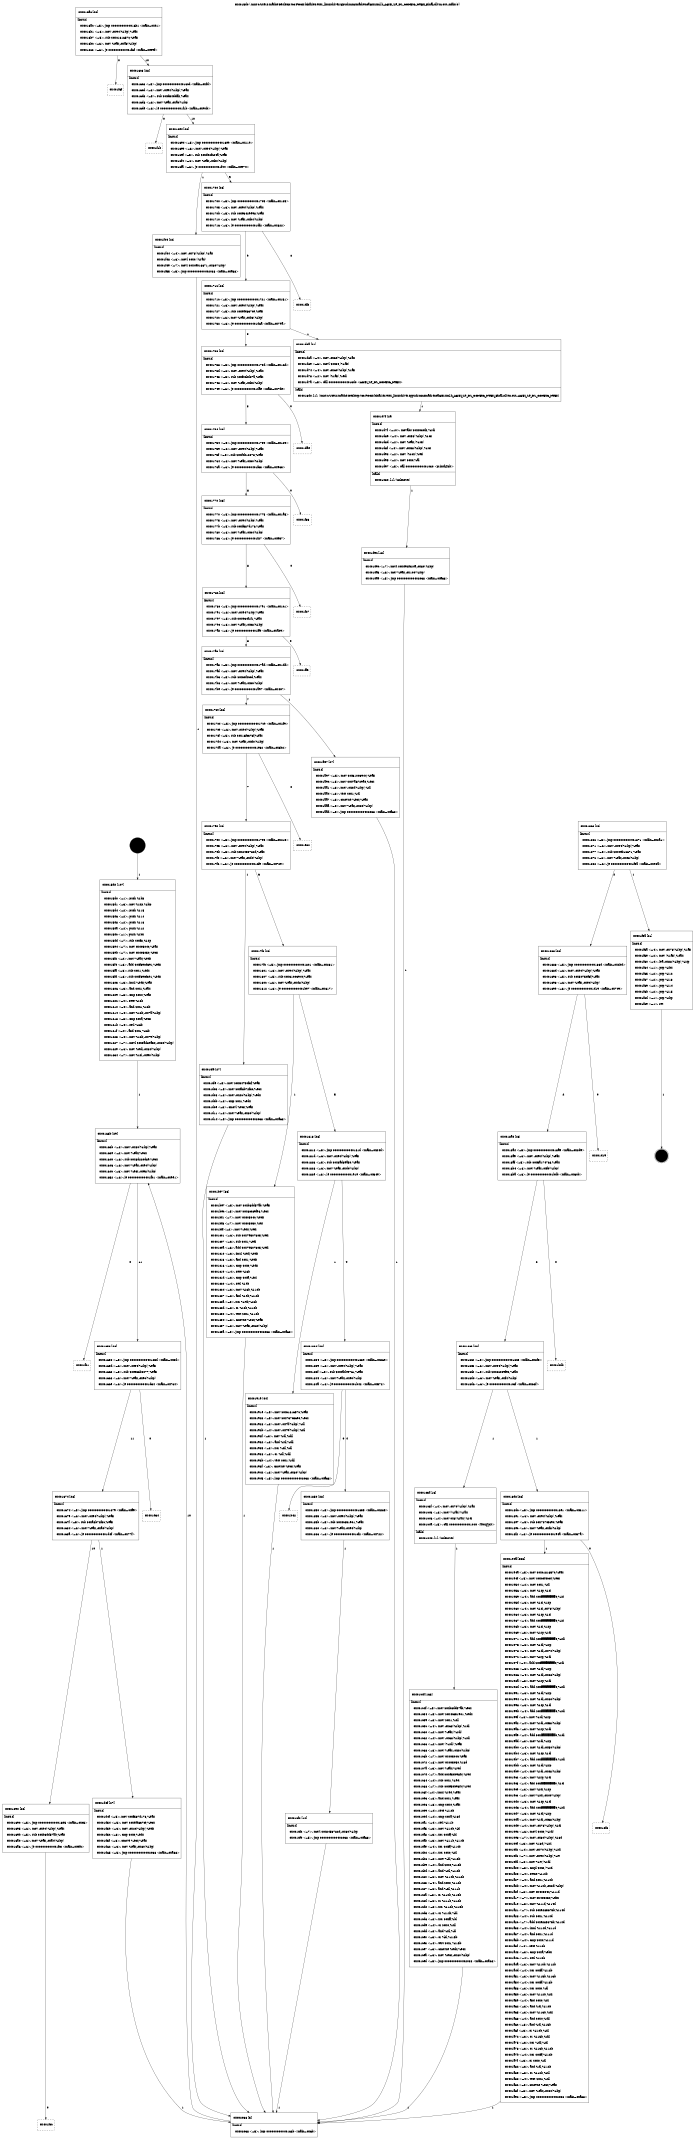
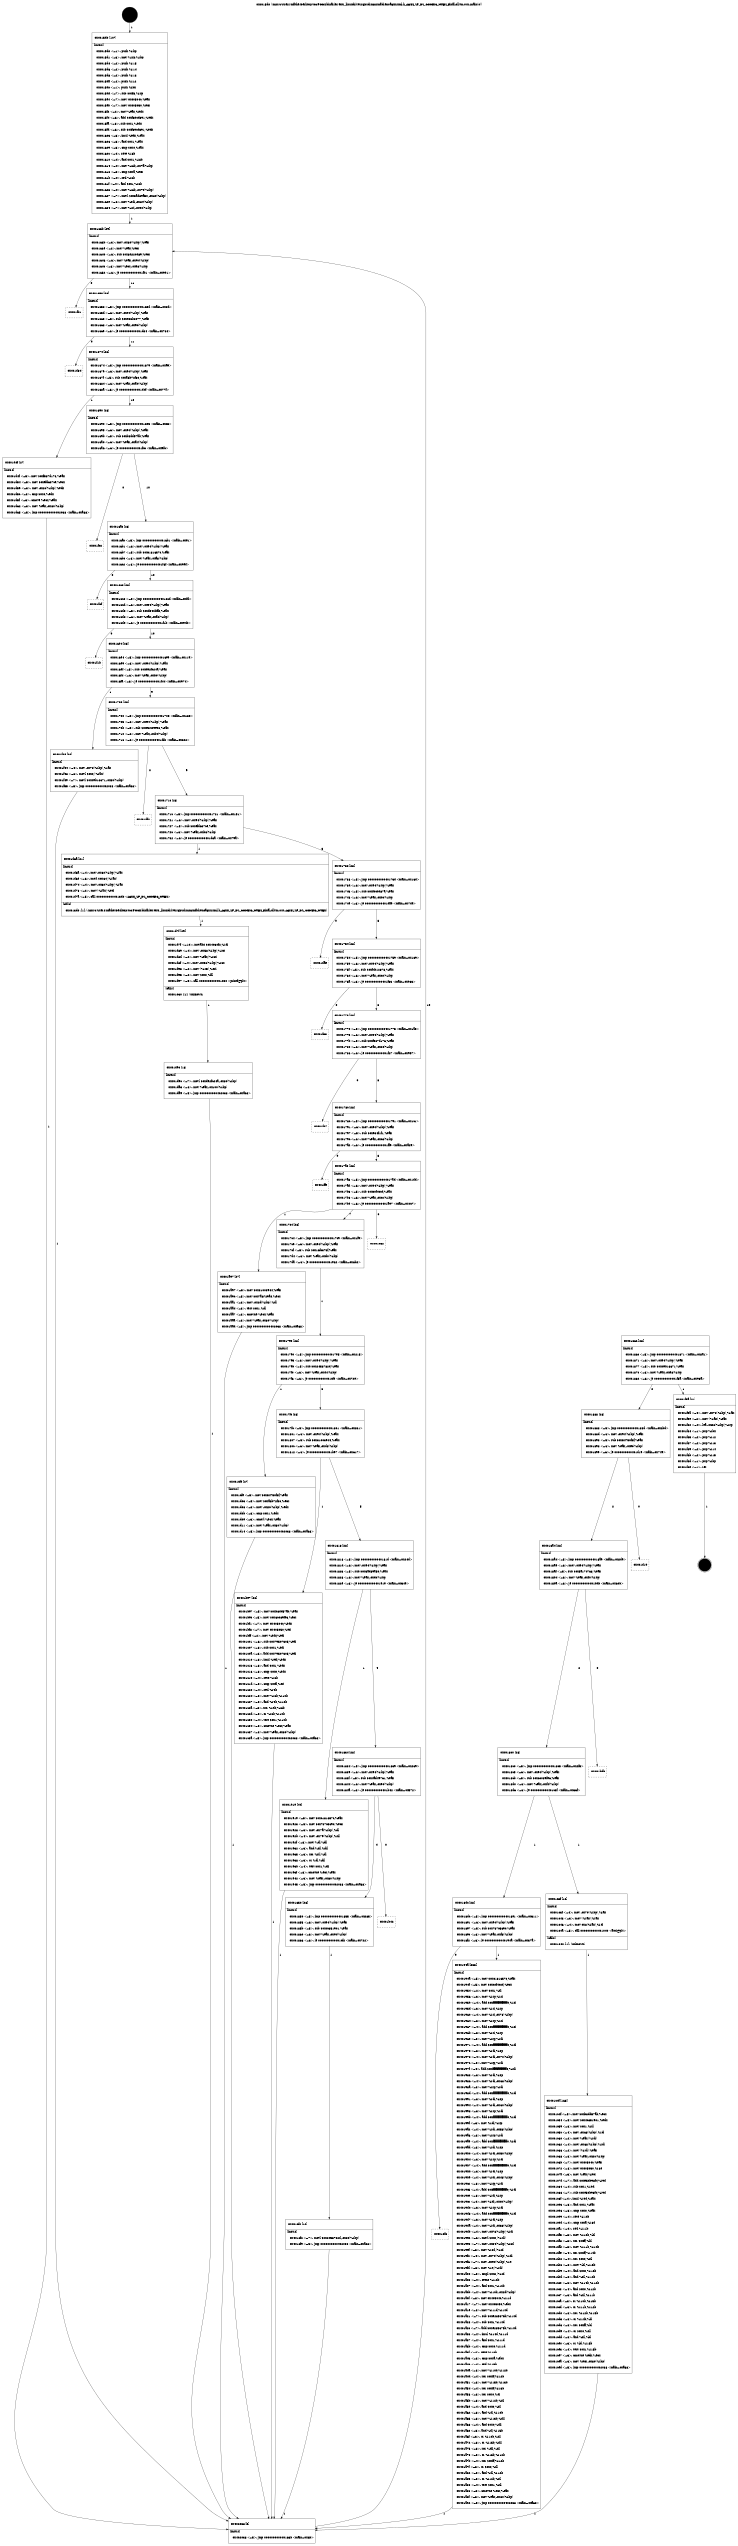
none -> (140, 487)
(280, 796) -> (376, 1223)
